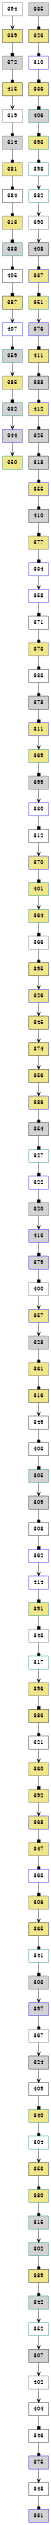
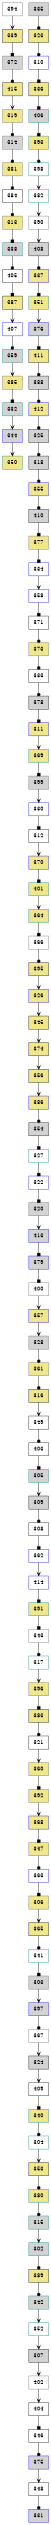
(12, 116) -> (12, 116)
